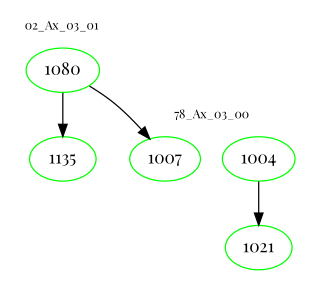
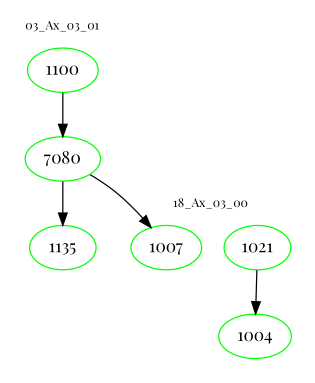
(62, 26) -> (63, 26)
none -> (63, 70)
(63, 70) -> (63, 159)
(212, 115) -> (211, 204)
(259, 197) -> (256, 286)
